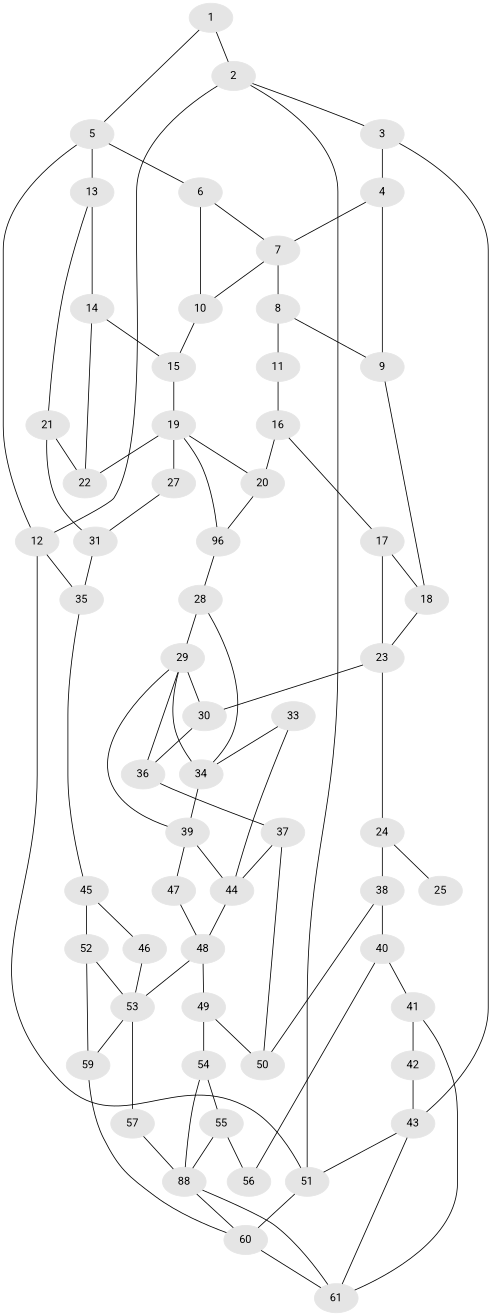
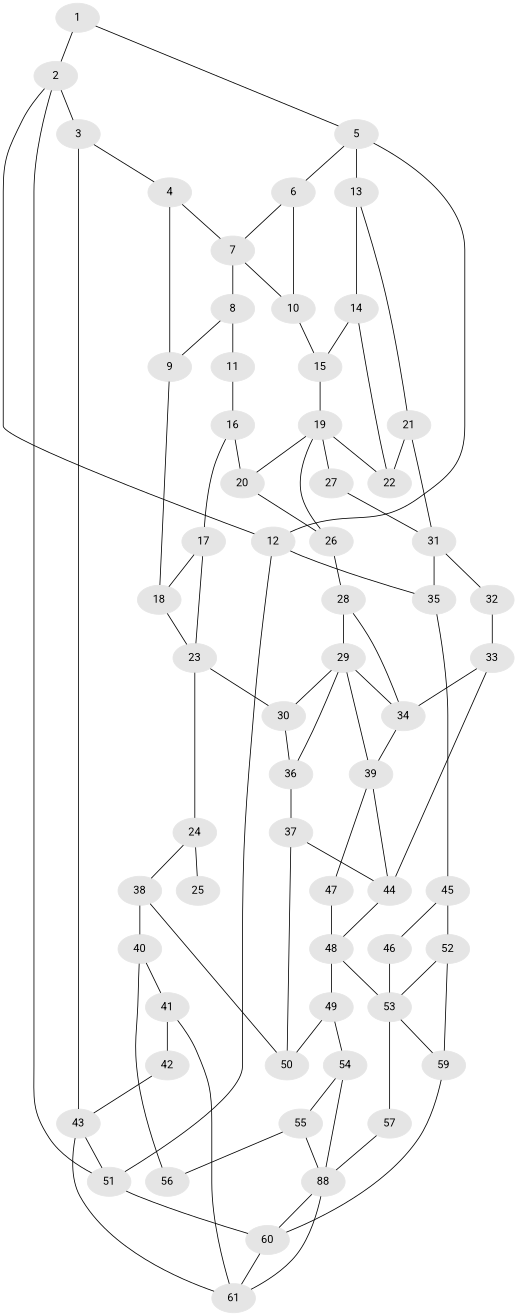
(218, 542) -> (331, 542)
none -> (492, 600)
